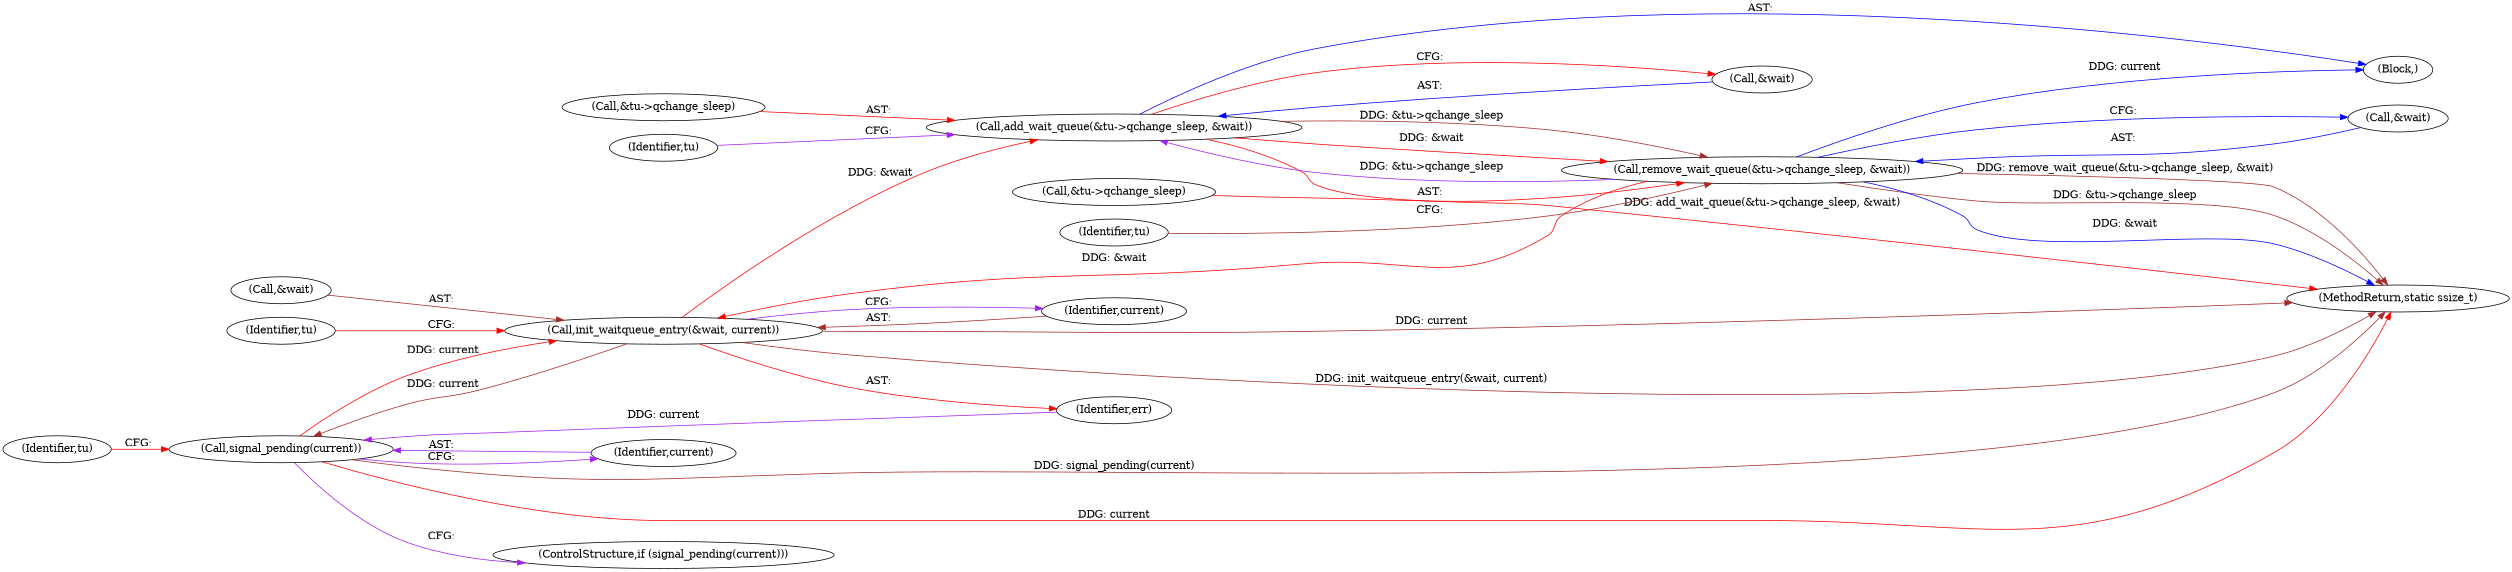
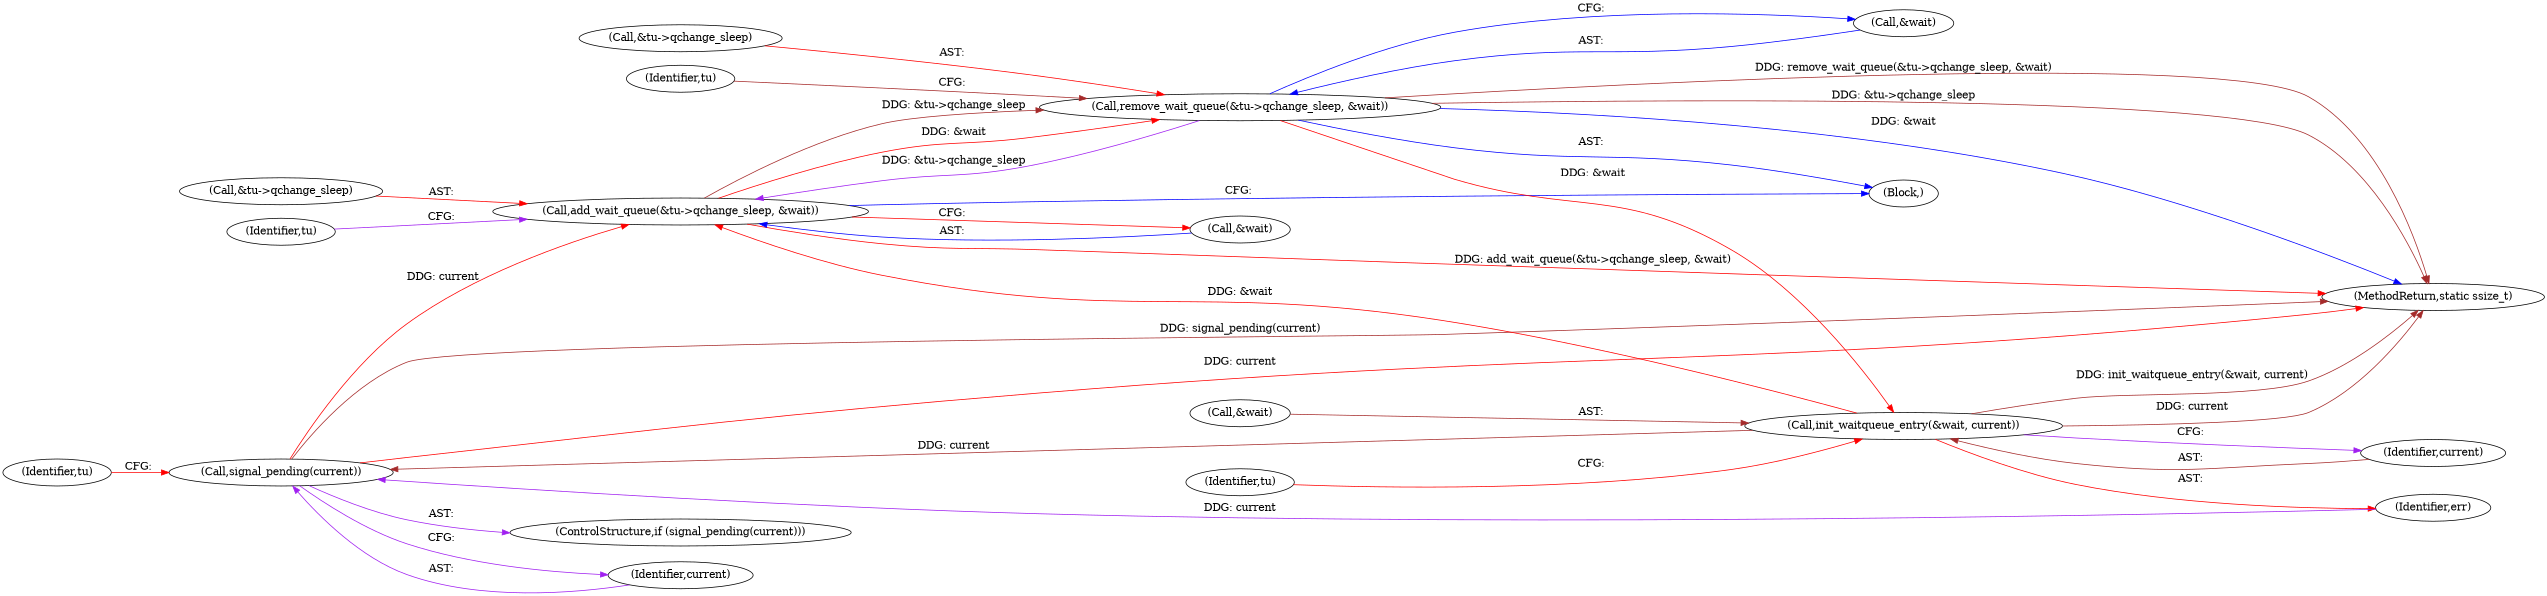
(1762, 9) -> (1240, 191)
(2125, 67) -> (1593, 142)
(418, 372) -> (431, 308)
(443, 537) -> (443, 514)
